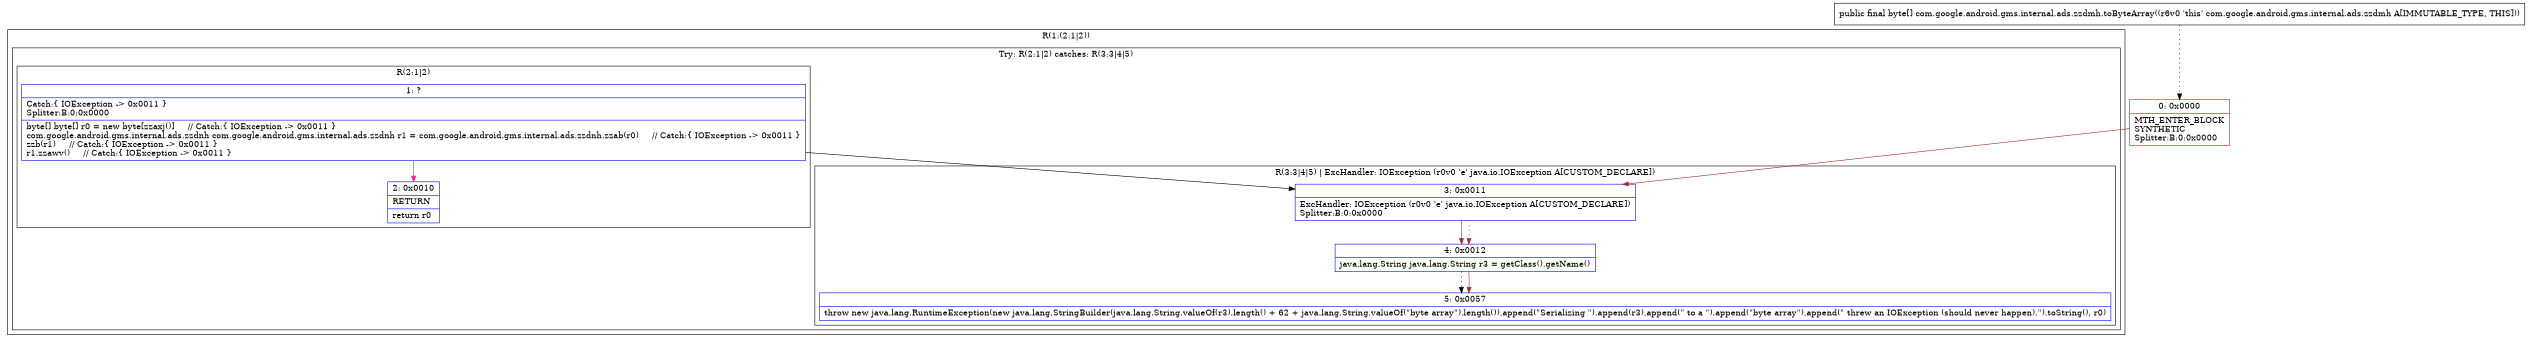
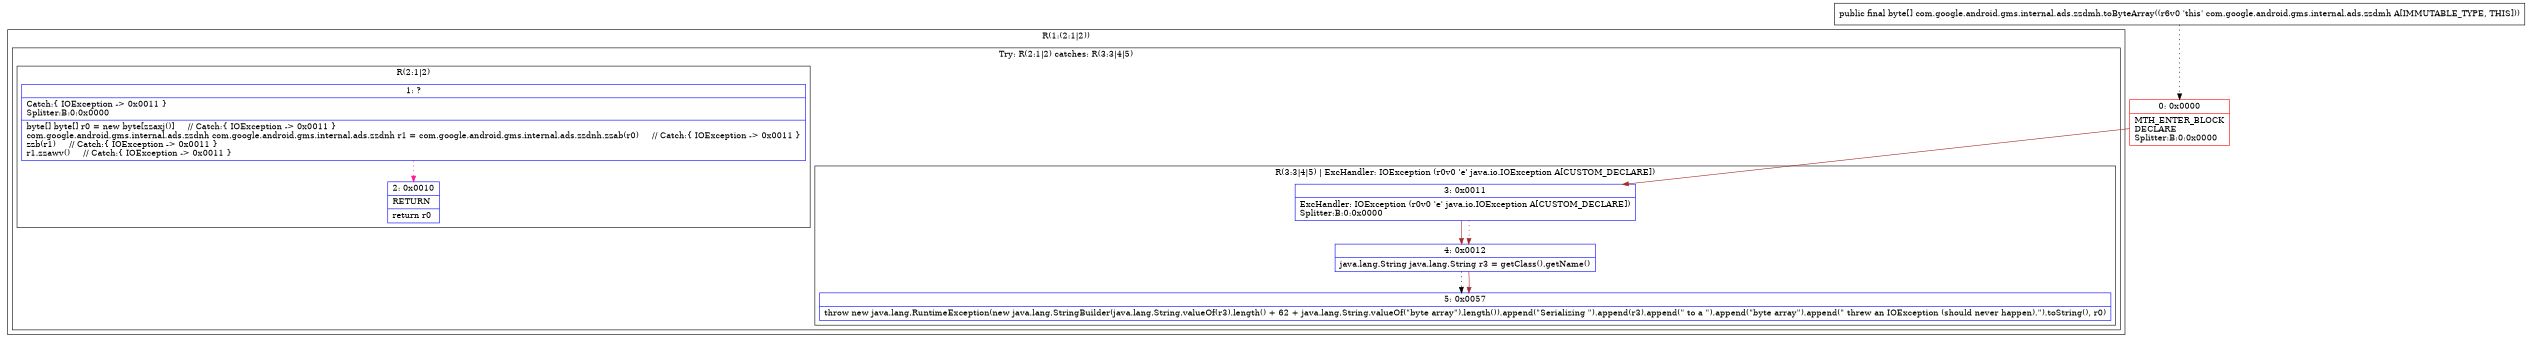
(2160, 129) -> (2156, 129)
(414, 168) -> (414, 168)
(1047, 171) -> none
